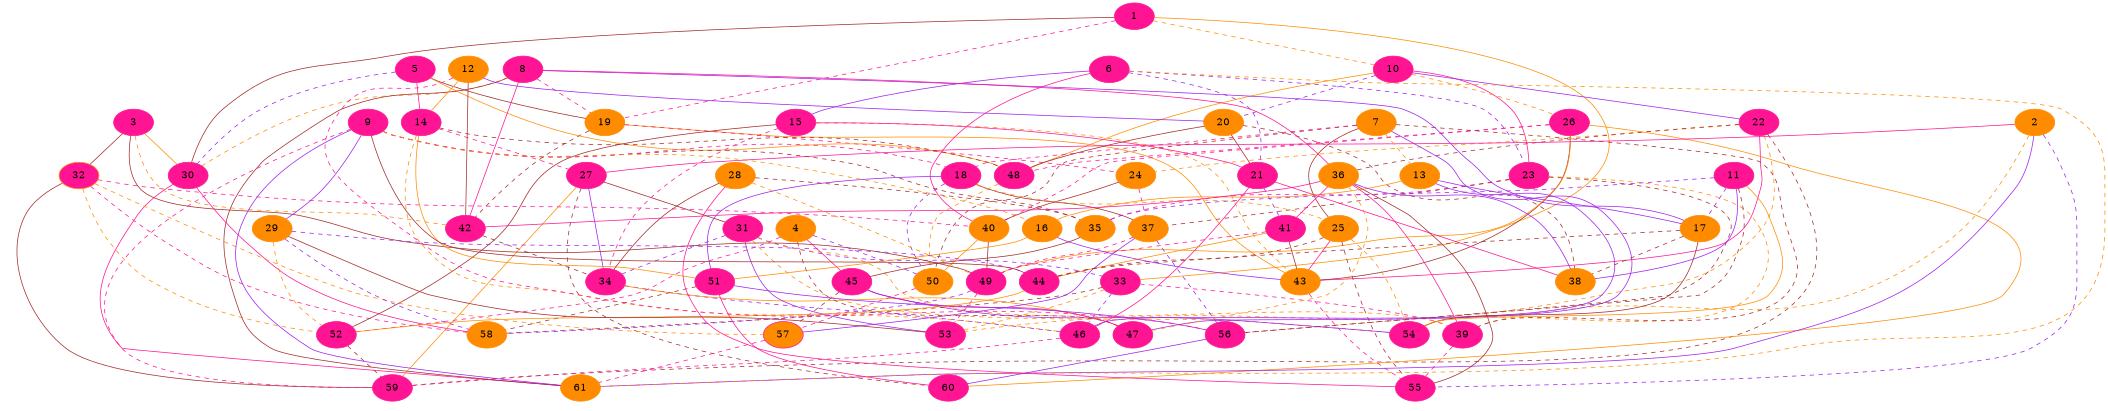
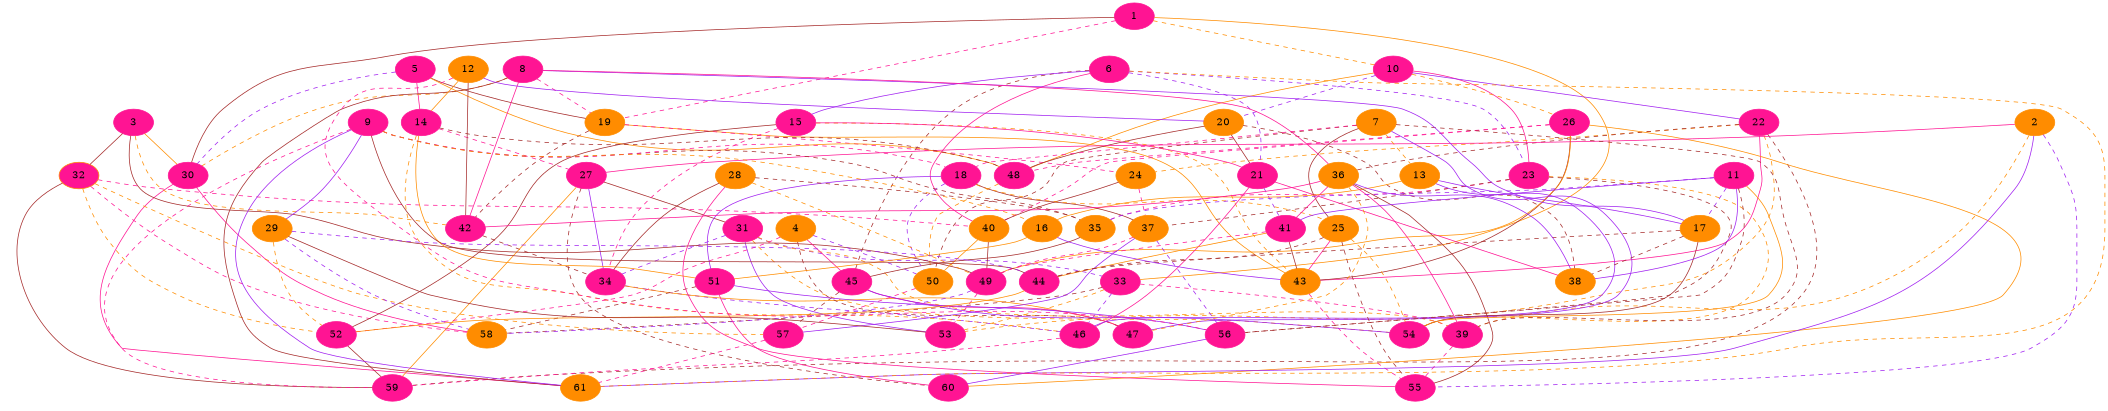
none -> (943, 120)
none -> (1413, 202)
(783, 335) -> (783, 335)
(358, 355) -> (358, 355)
